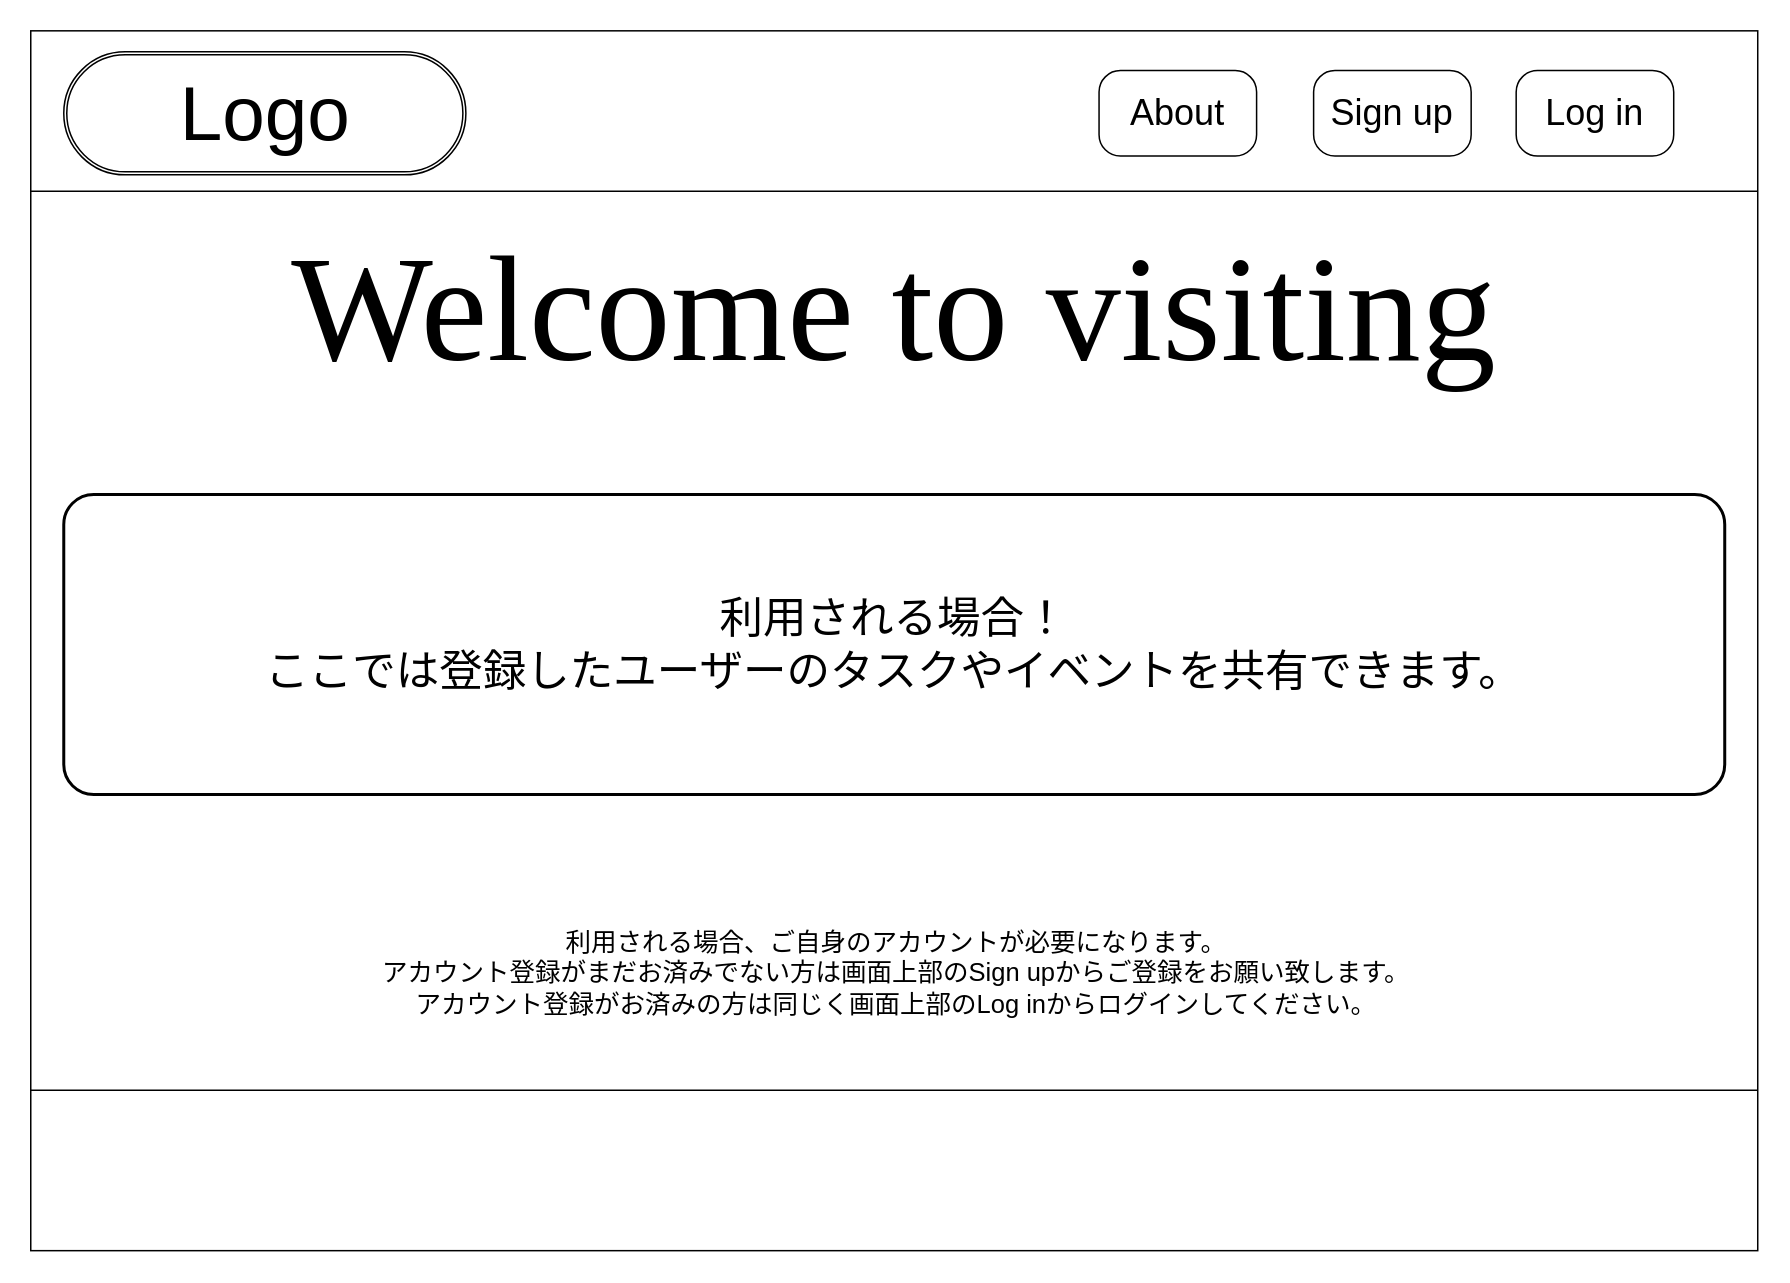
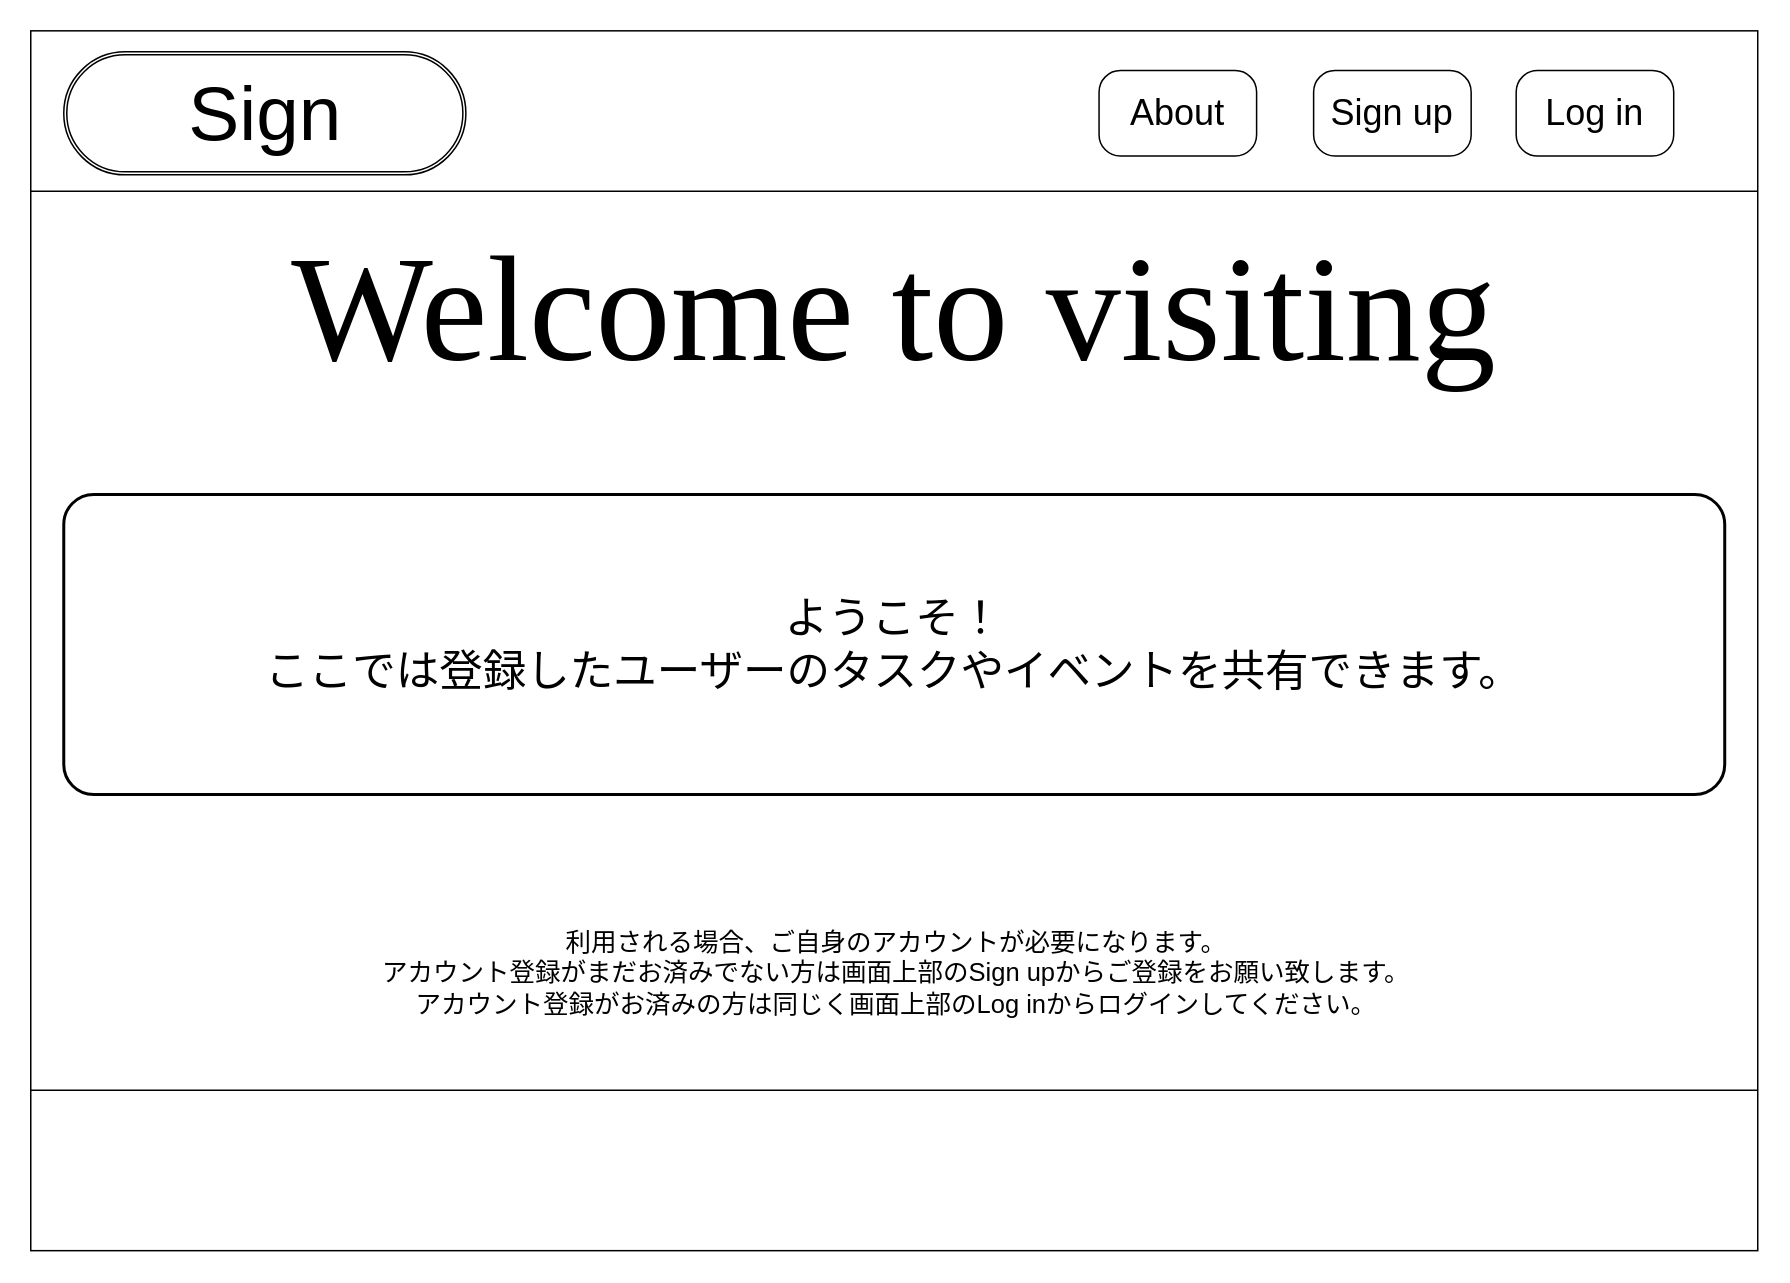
(266, 113) -> (266, 113)
(894, 644) -> (894, 644)
